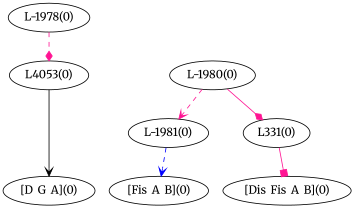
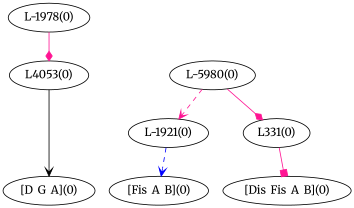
(49, 42) -> (49, 42)
(213, 75) -> (213, 75)
(168, 133) -> (168, 133)
